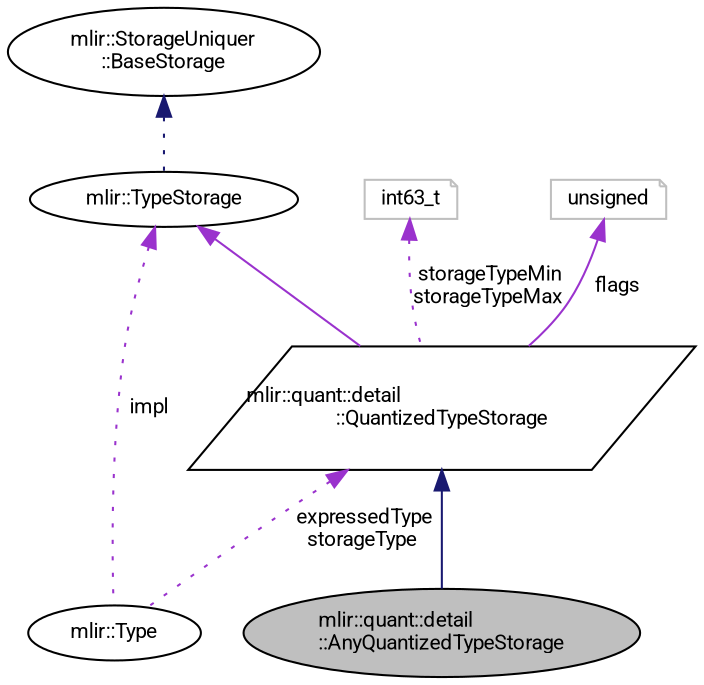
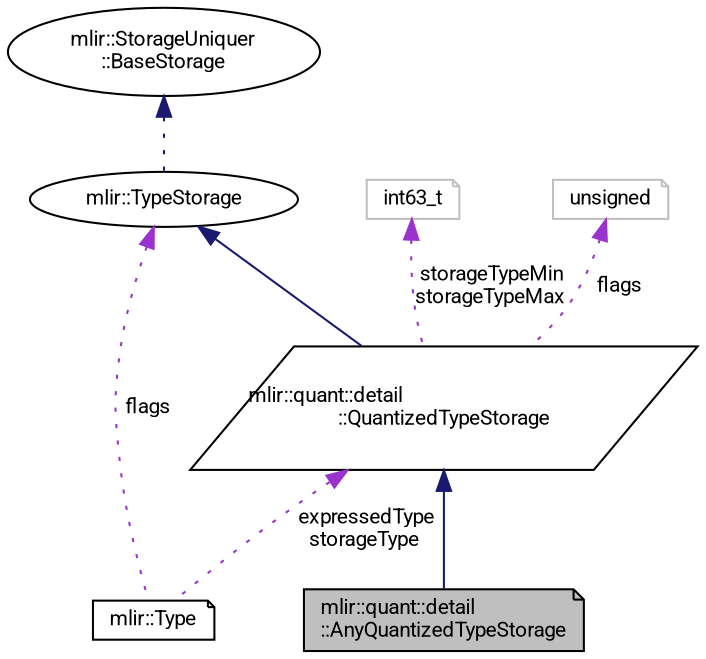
(288, 292) -> (288, 292)
(571, 298) -> (573, 298)
(148, 408) -> (146, 408)
(115, 633) -> (154, 620)
(442, 633) -> (444, 620)
